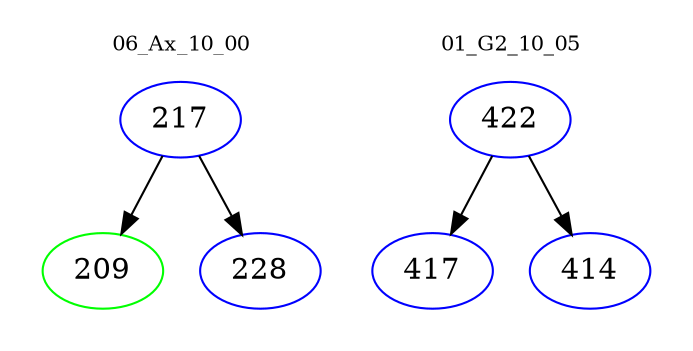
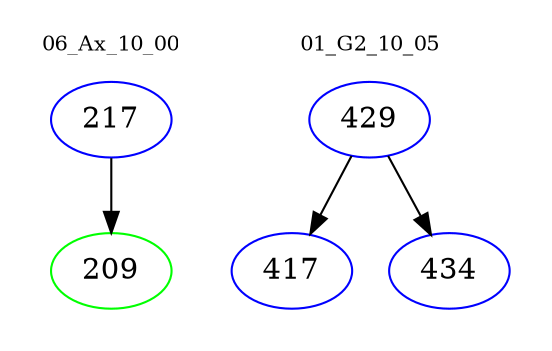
(510, 120) -> (370, 120)
(260, 271) -> none
(590, 271) -> (449, 271)
